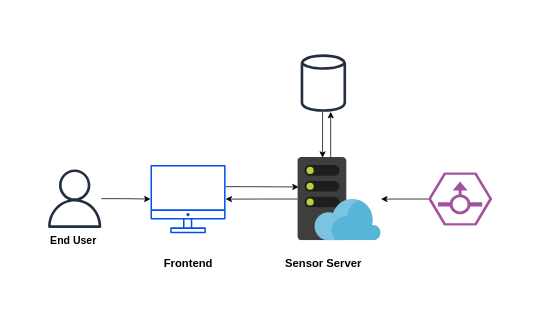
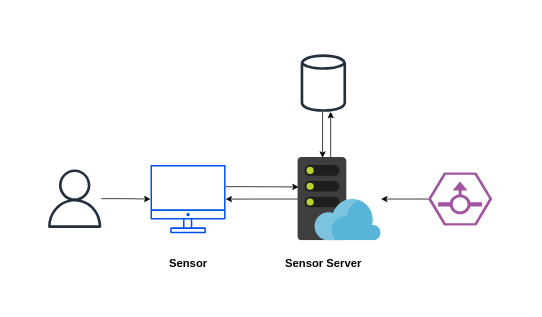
(73, 240) -> none
(188, 263) -> (188, 263)
